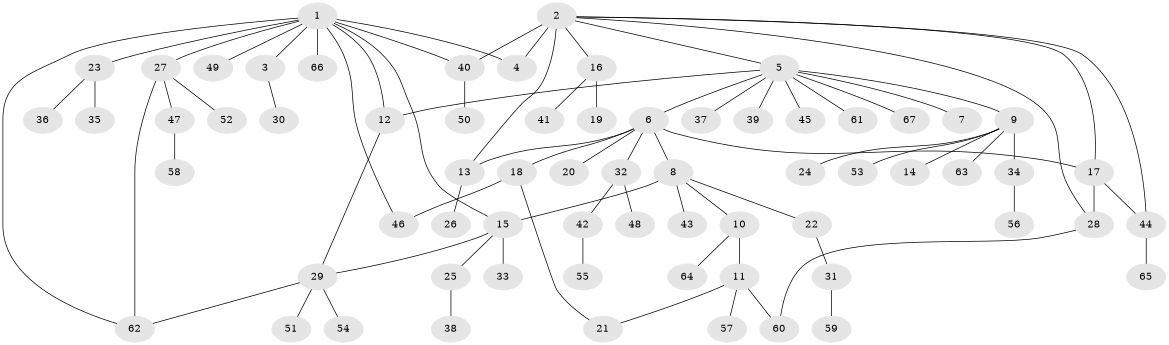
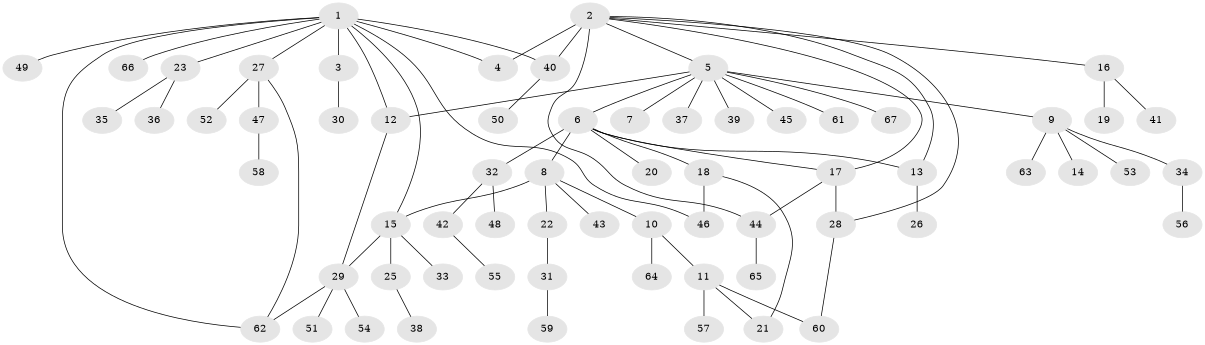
(805, 173) -> none
